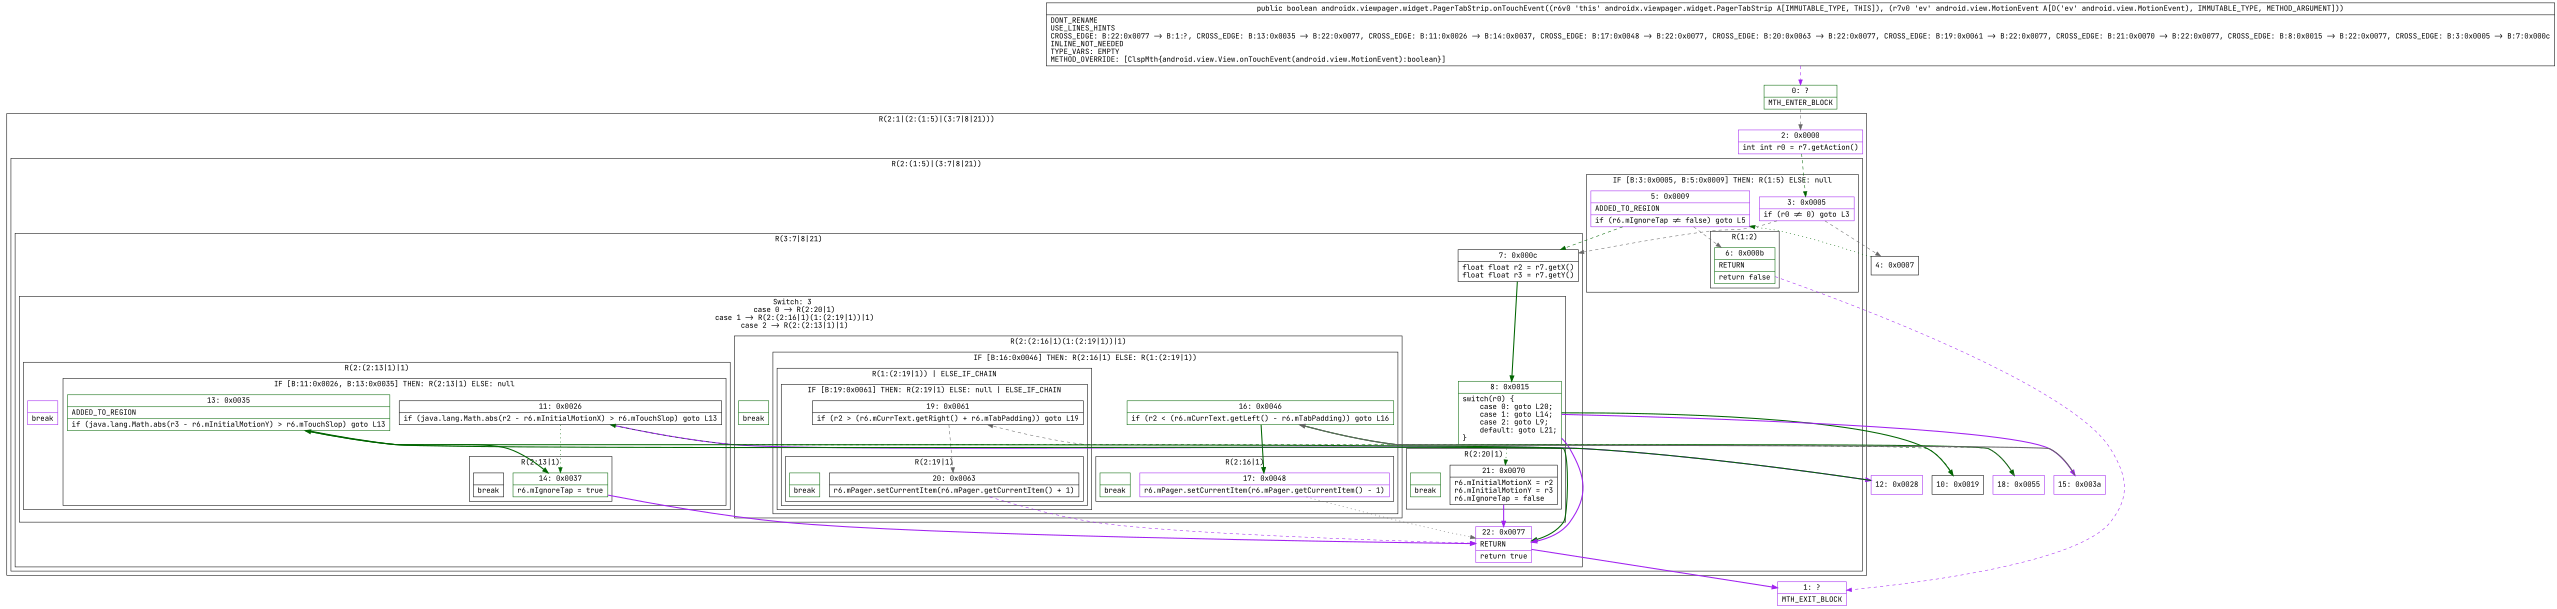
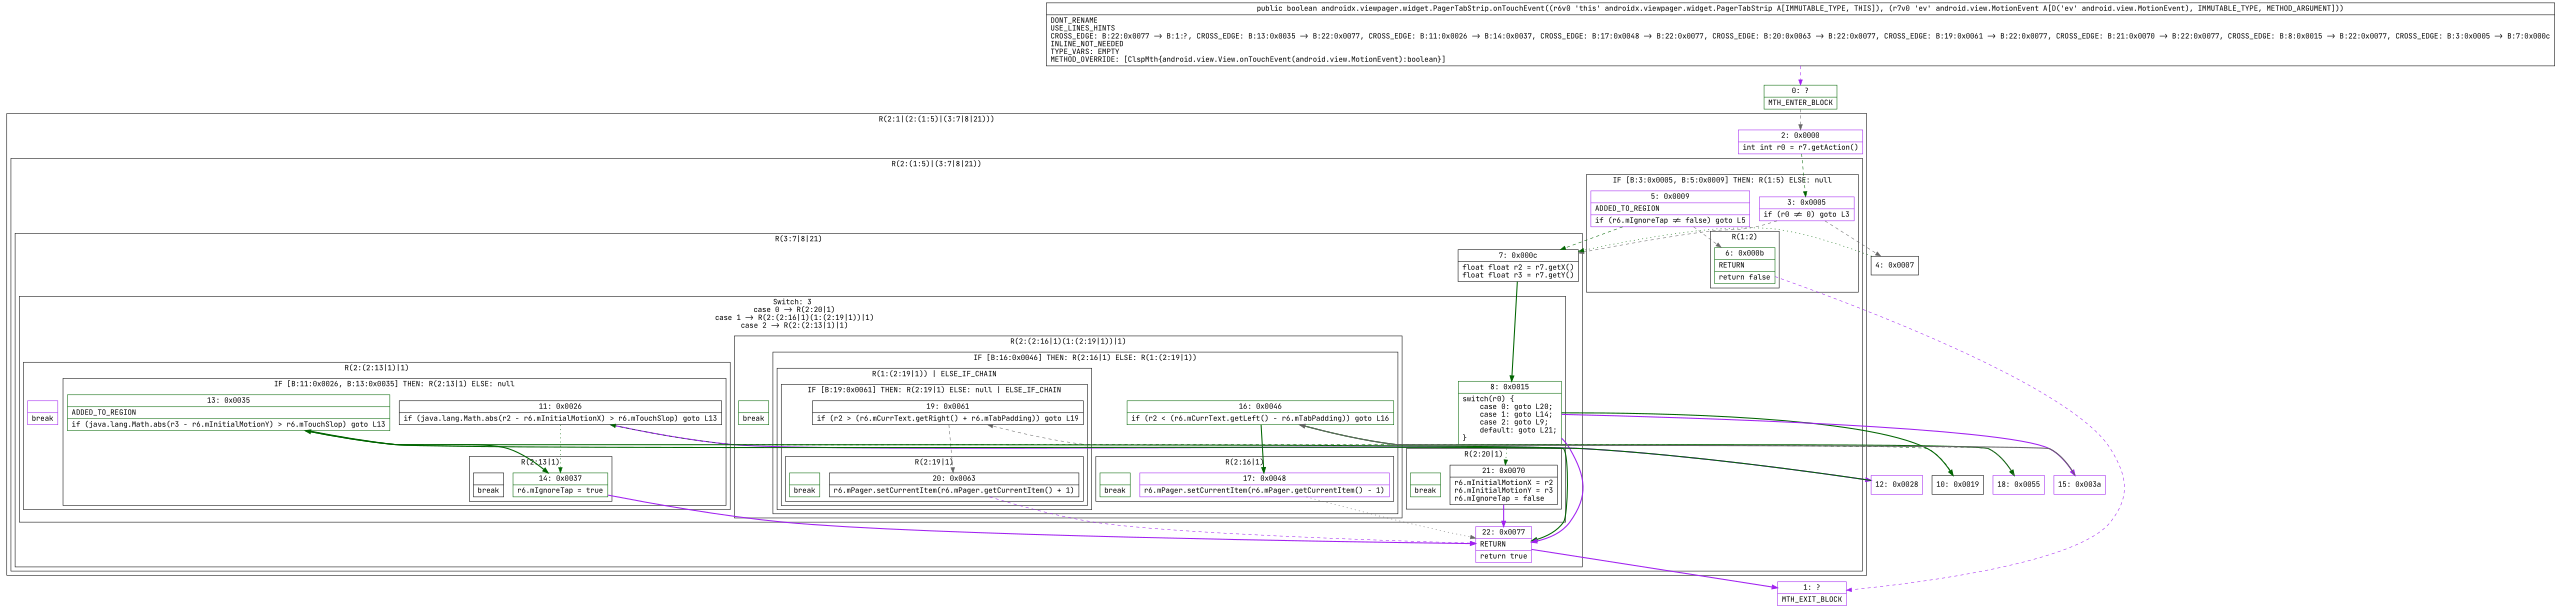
(1814, 239) -> (1787, 231)
